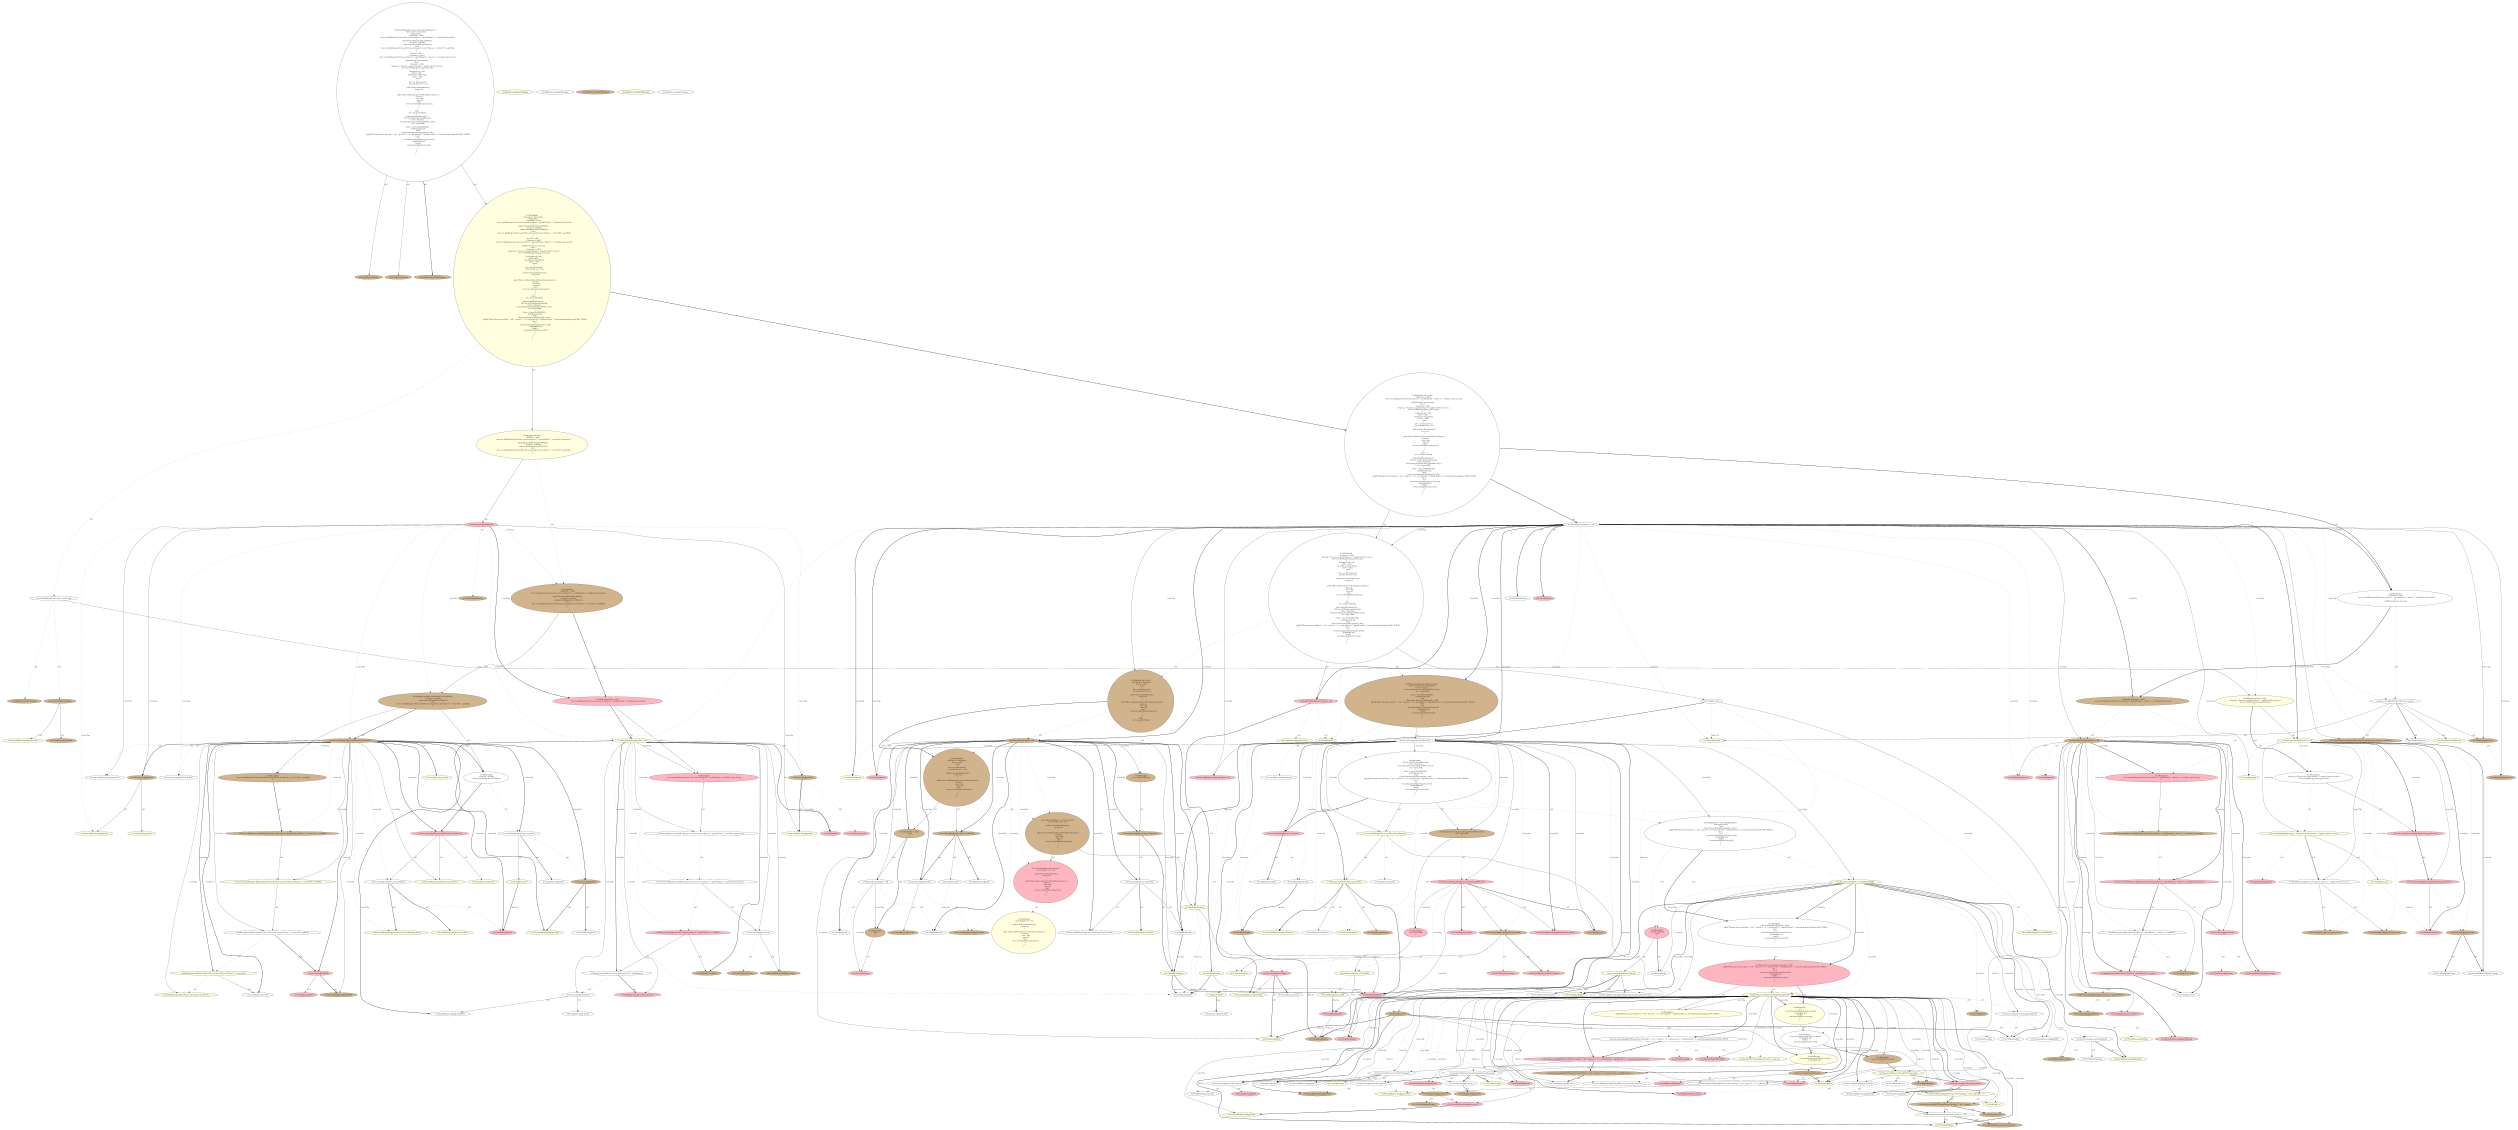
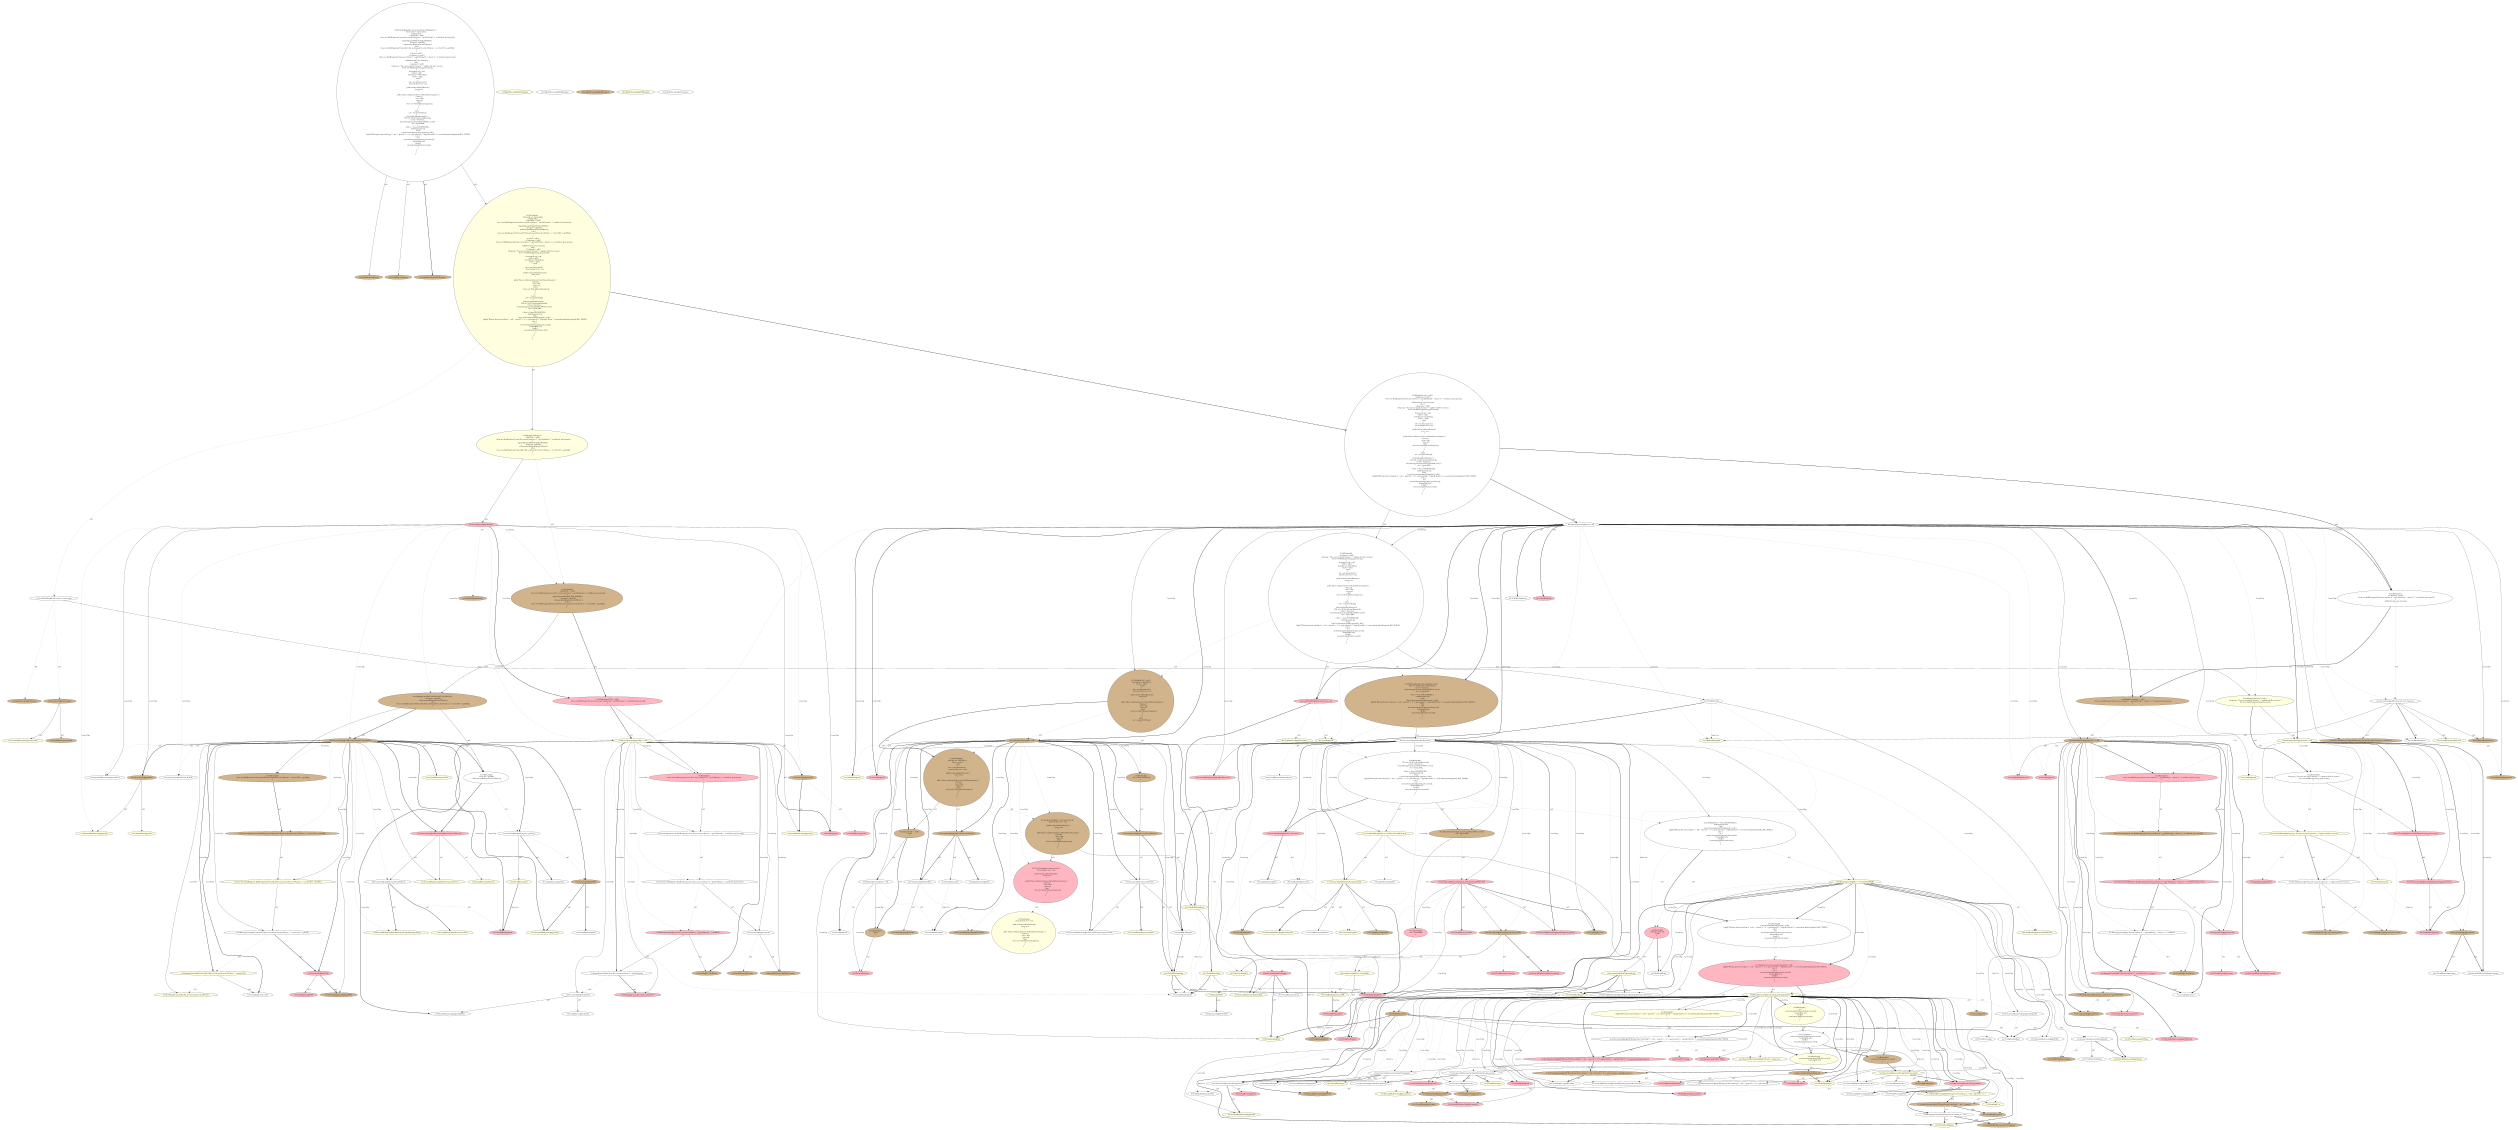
(807, 811) -> (798, 532)
(1355, 1111) -> (1232, 1099)
